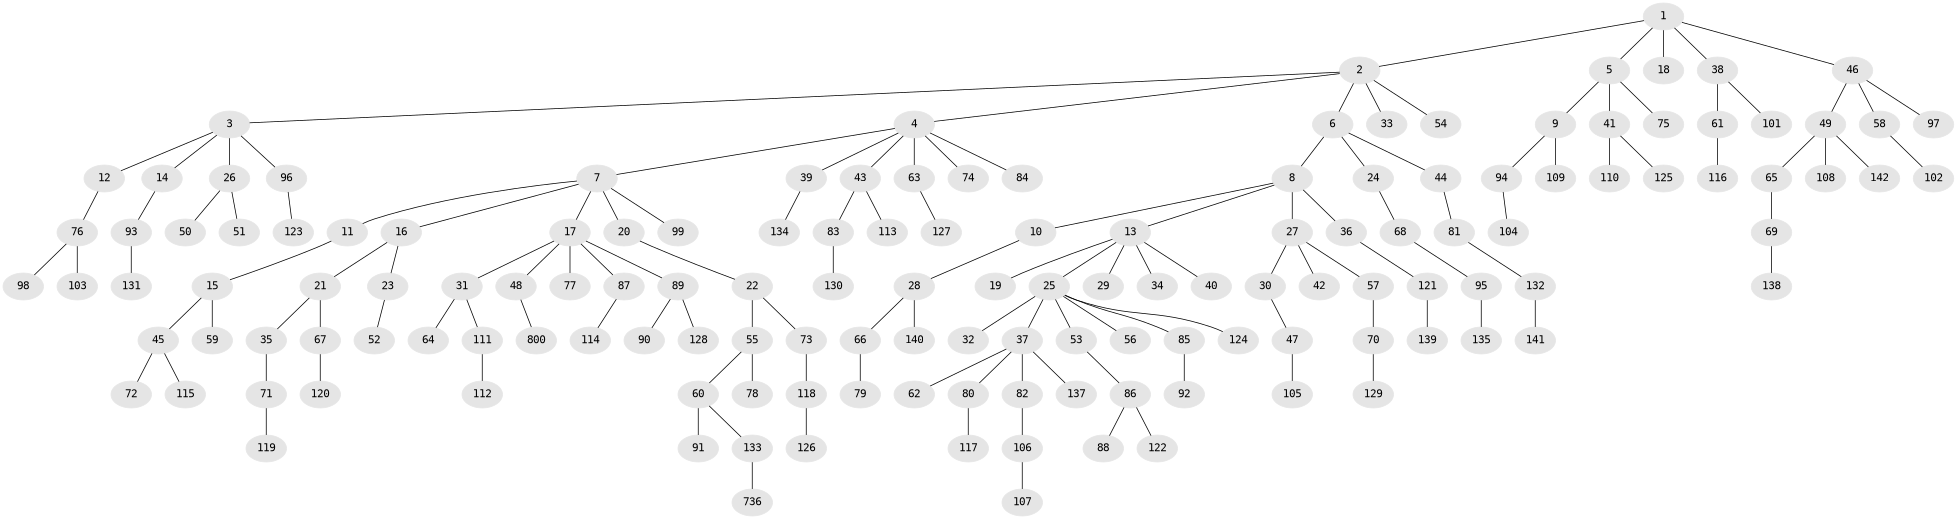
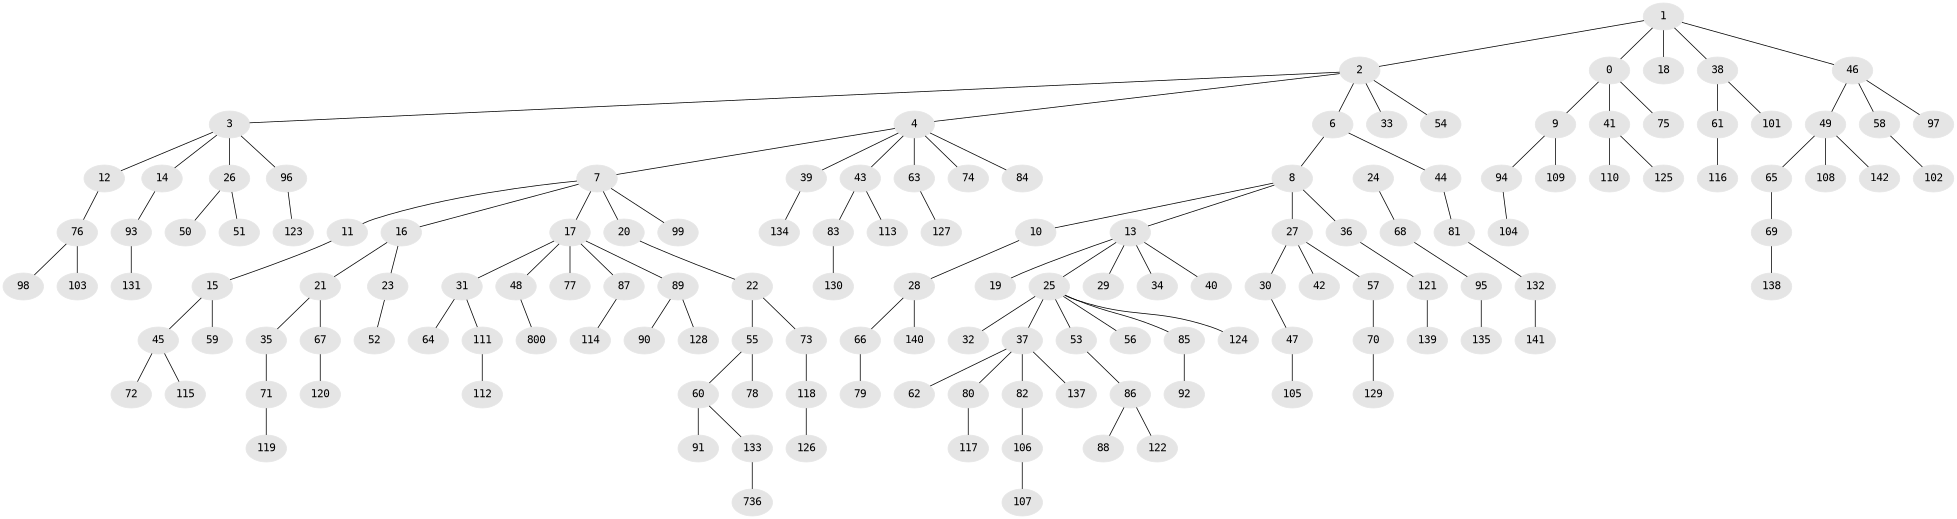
(1610, 70) -> (1610, 70)
(1353, 152) -> none
